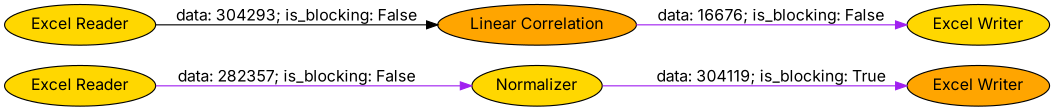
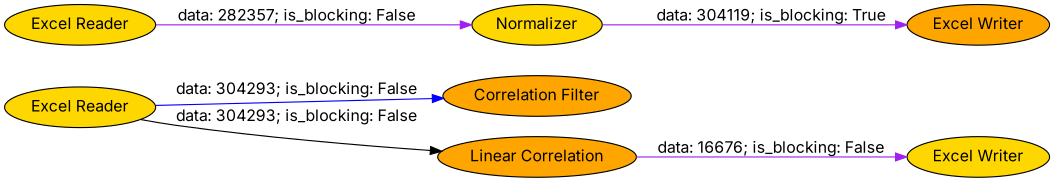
none -> (537, 96)
